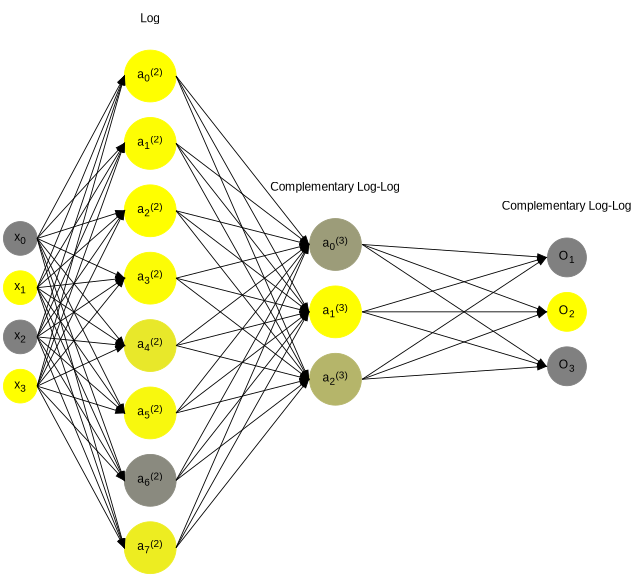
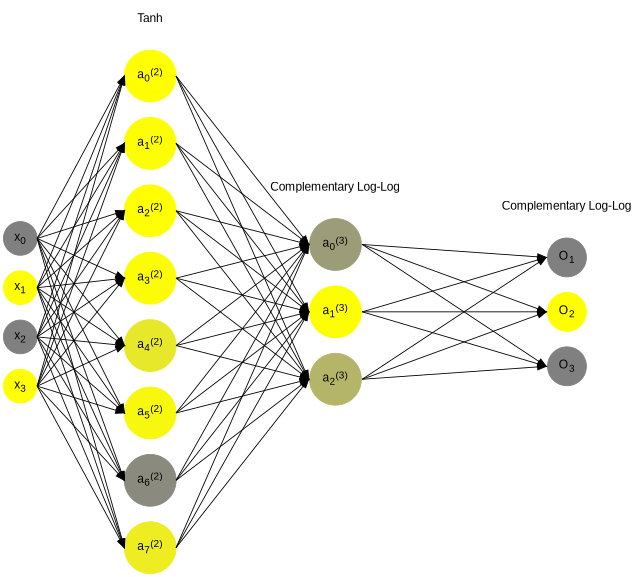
(150, 19) -> (150, 19)
